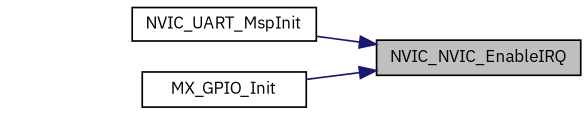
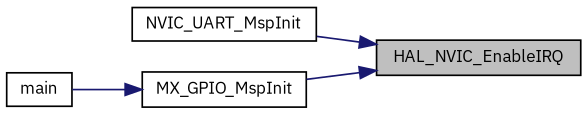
(479, 58) -> (479, 58)
none -> (39, 90)
(224, 90) -> (224, 90)
